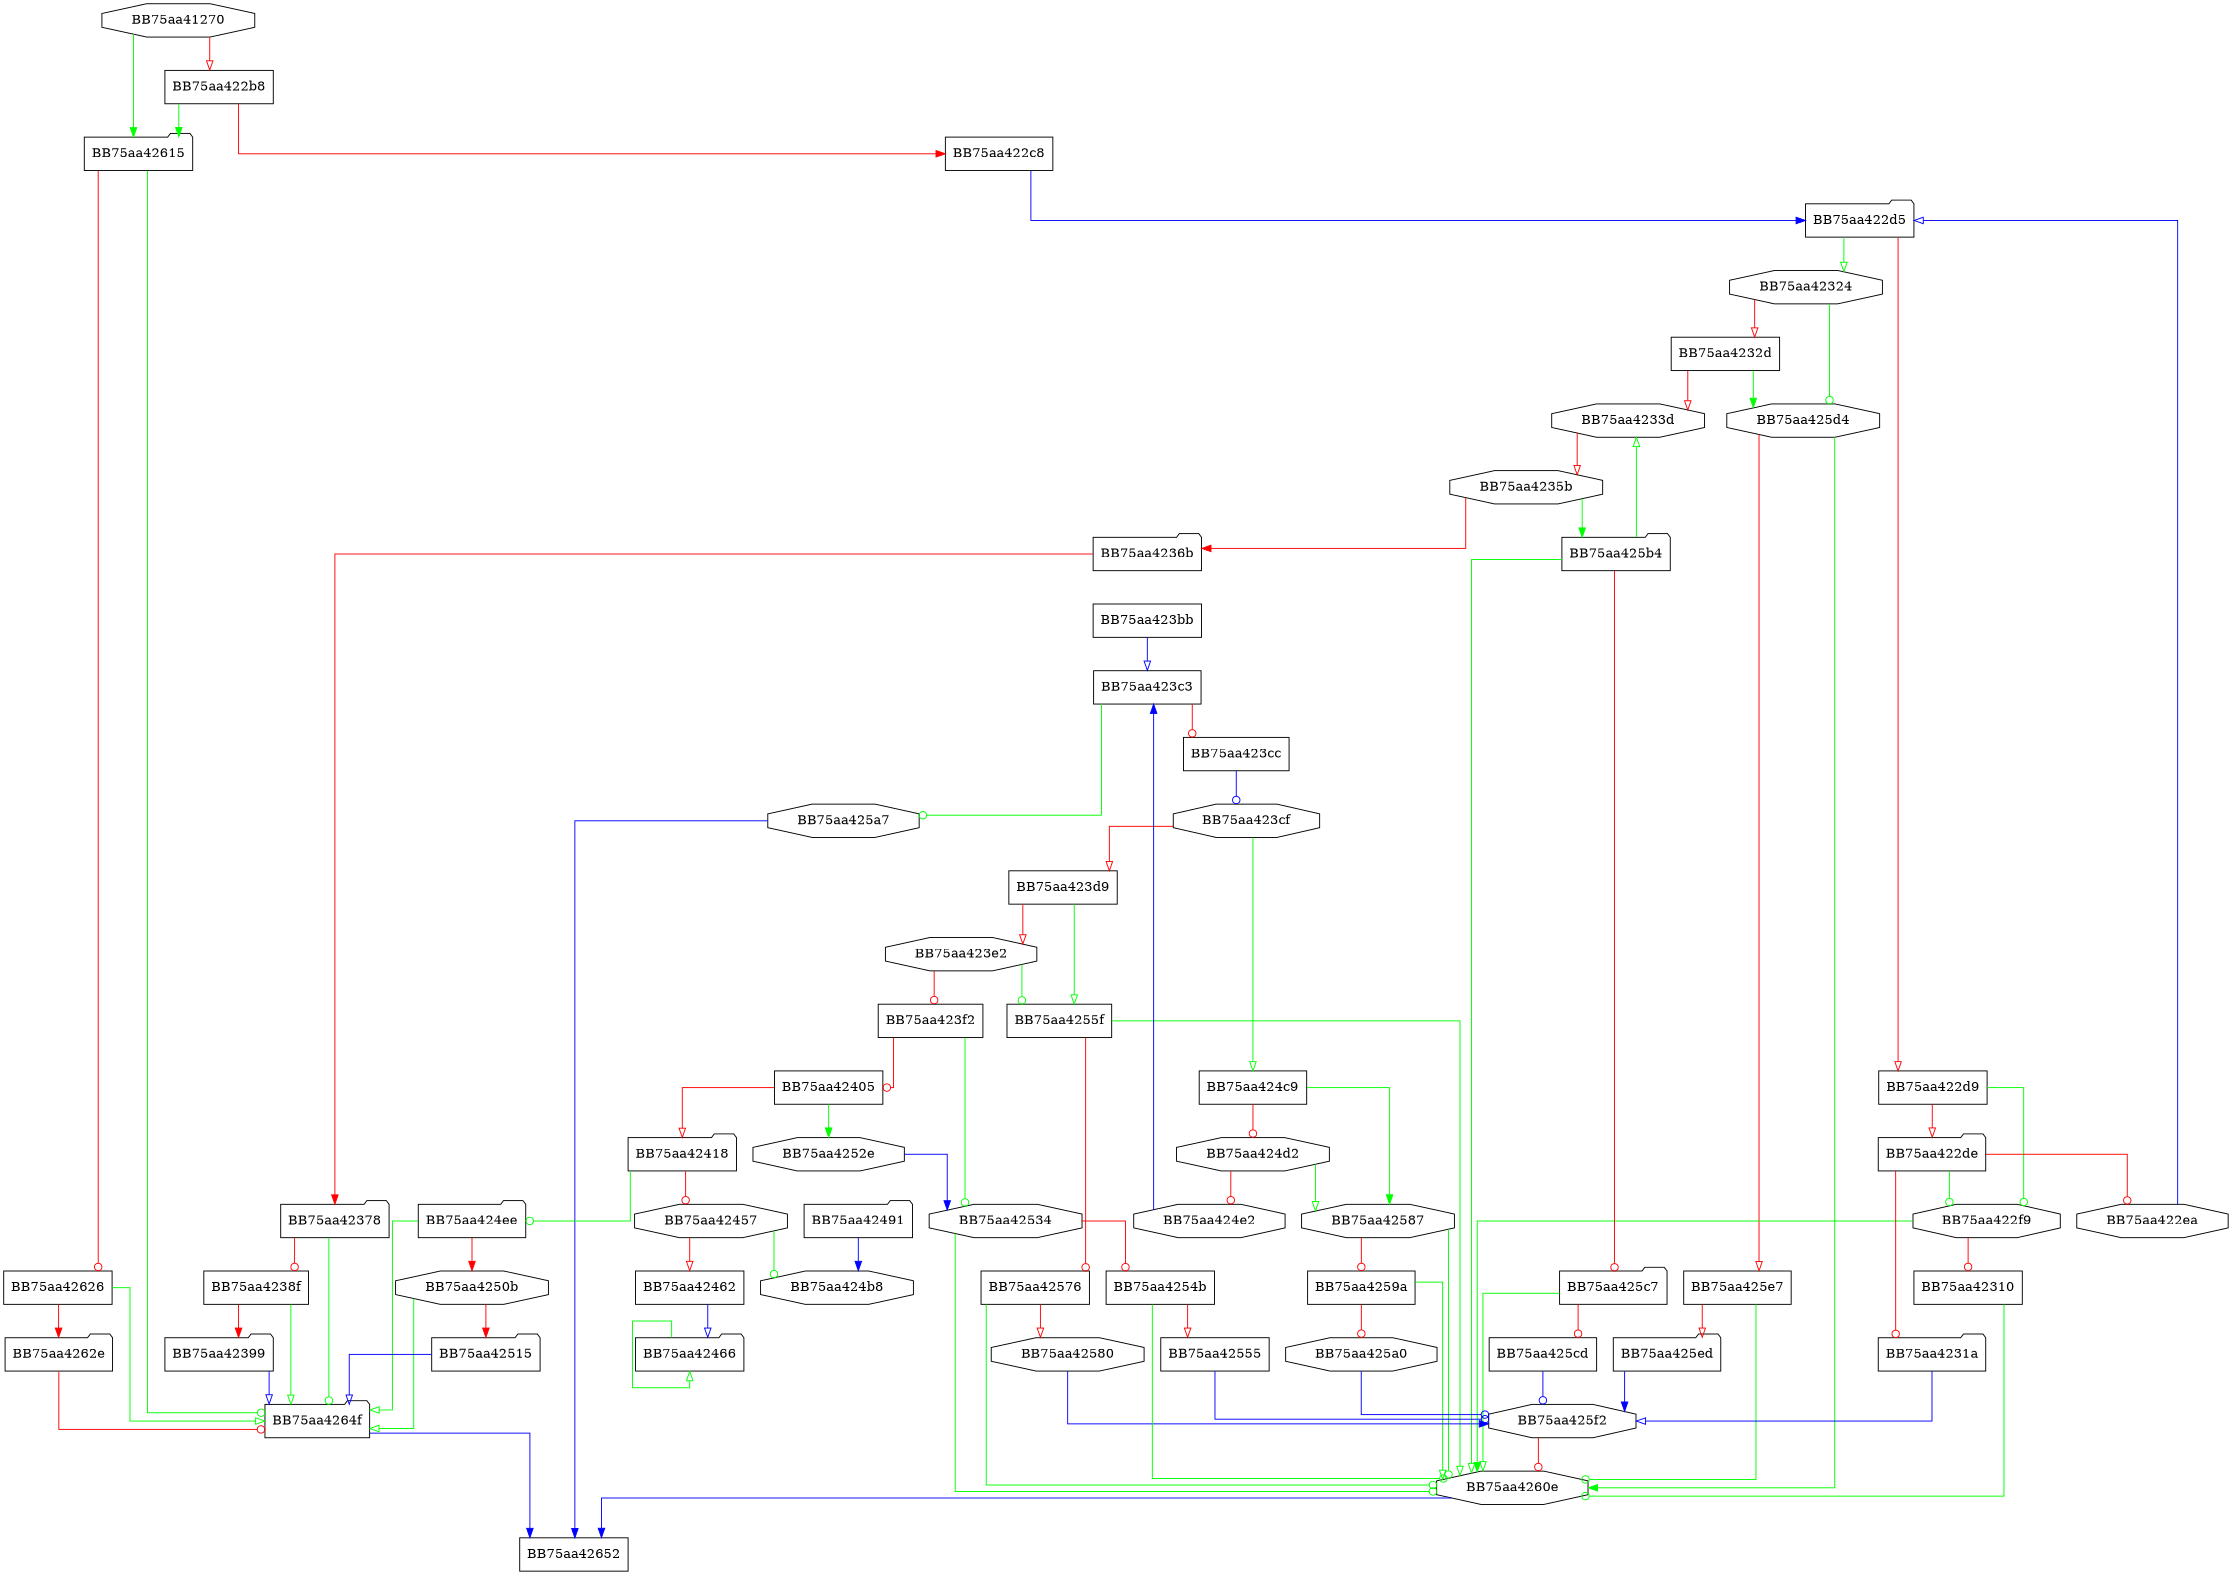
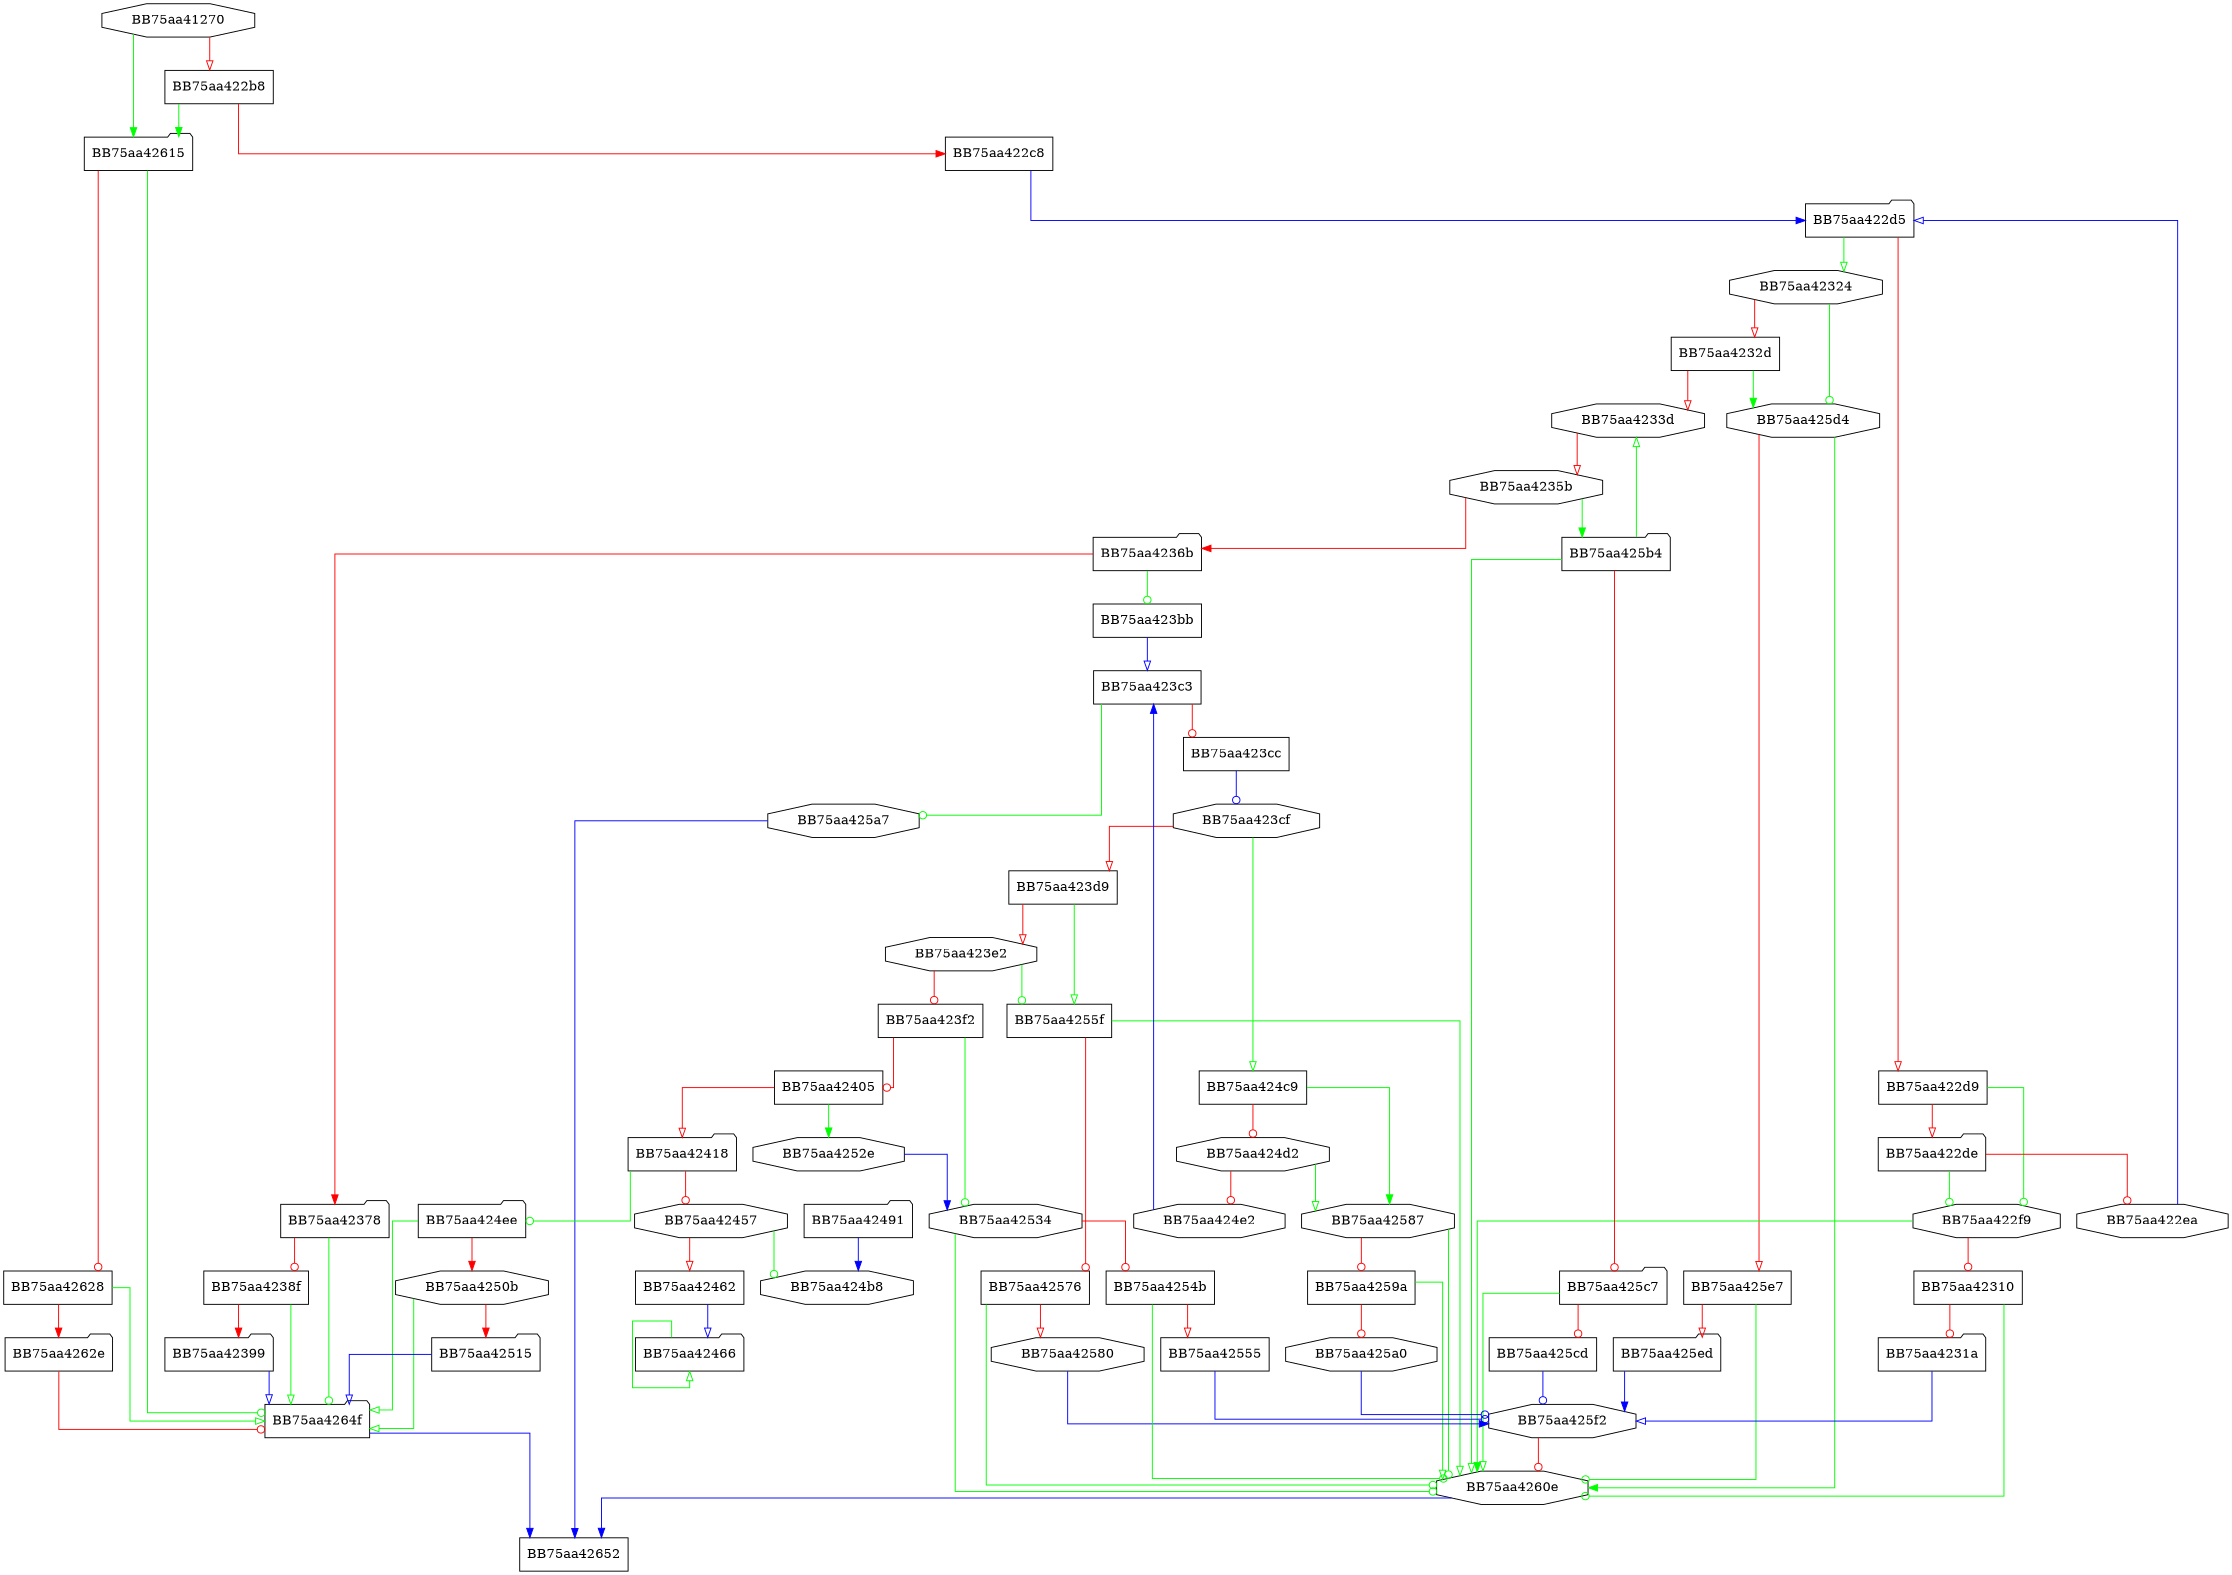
none -> (1147, 584)
(1896, 1251) -> (1950, 1317)
(58, 1288) -> (58, 1288)
